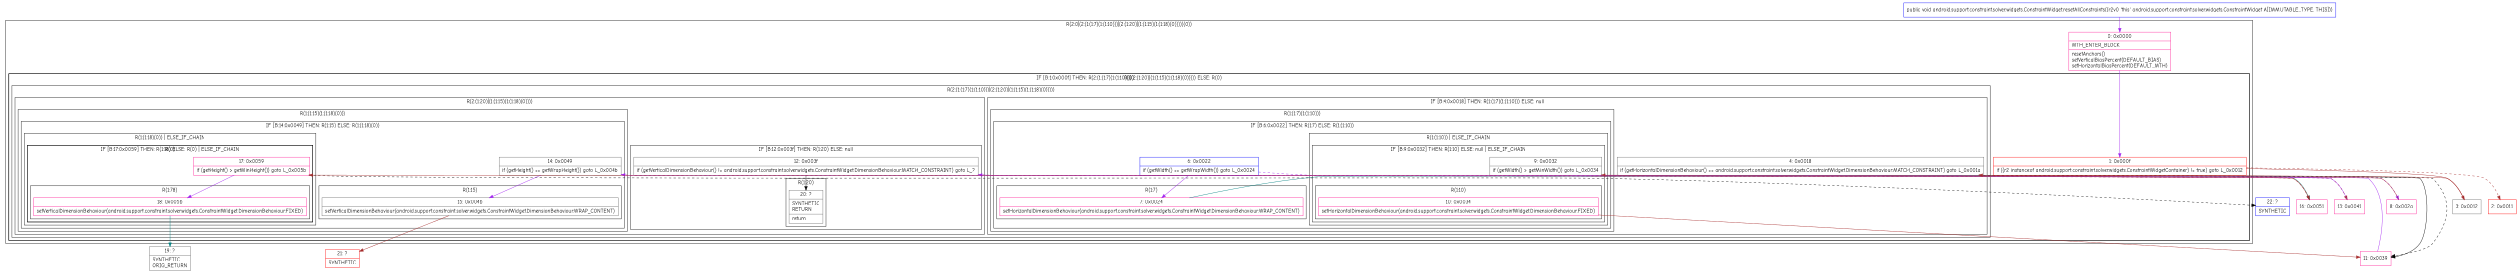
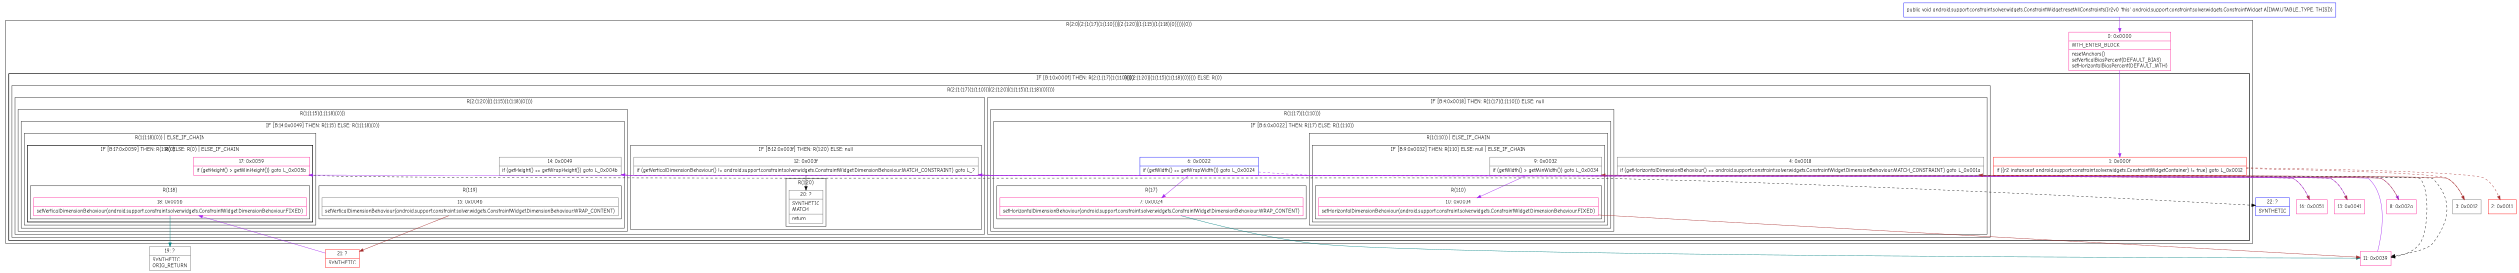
(2359, 172) -> (2359, 172)
(1317, 176) -> (1317, 176)
(1753, 176) -> (1767, 255)
(2059, 176) -> (2059, 176)
(218, 183) -> (264, 235)
(523, 183) -> none
none -> (1510, 183)
(170, 190) -> (170, 190)
(470, 190) -> (470, 190)
(802, 209) -> (801, 209)
